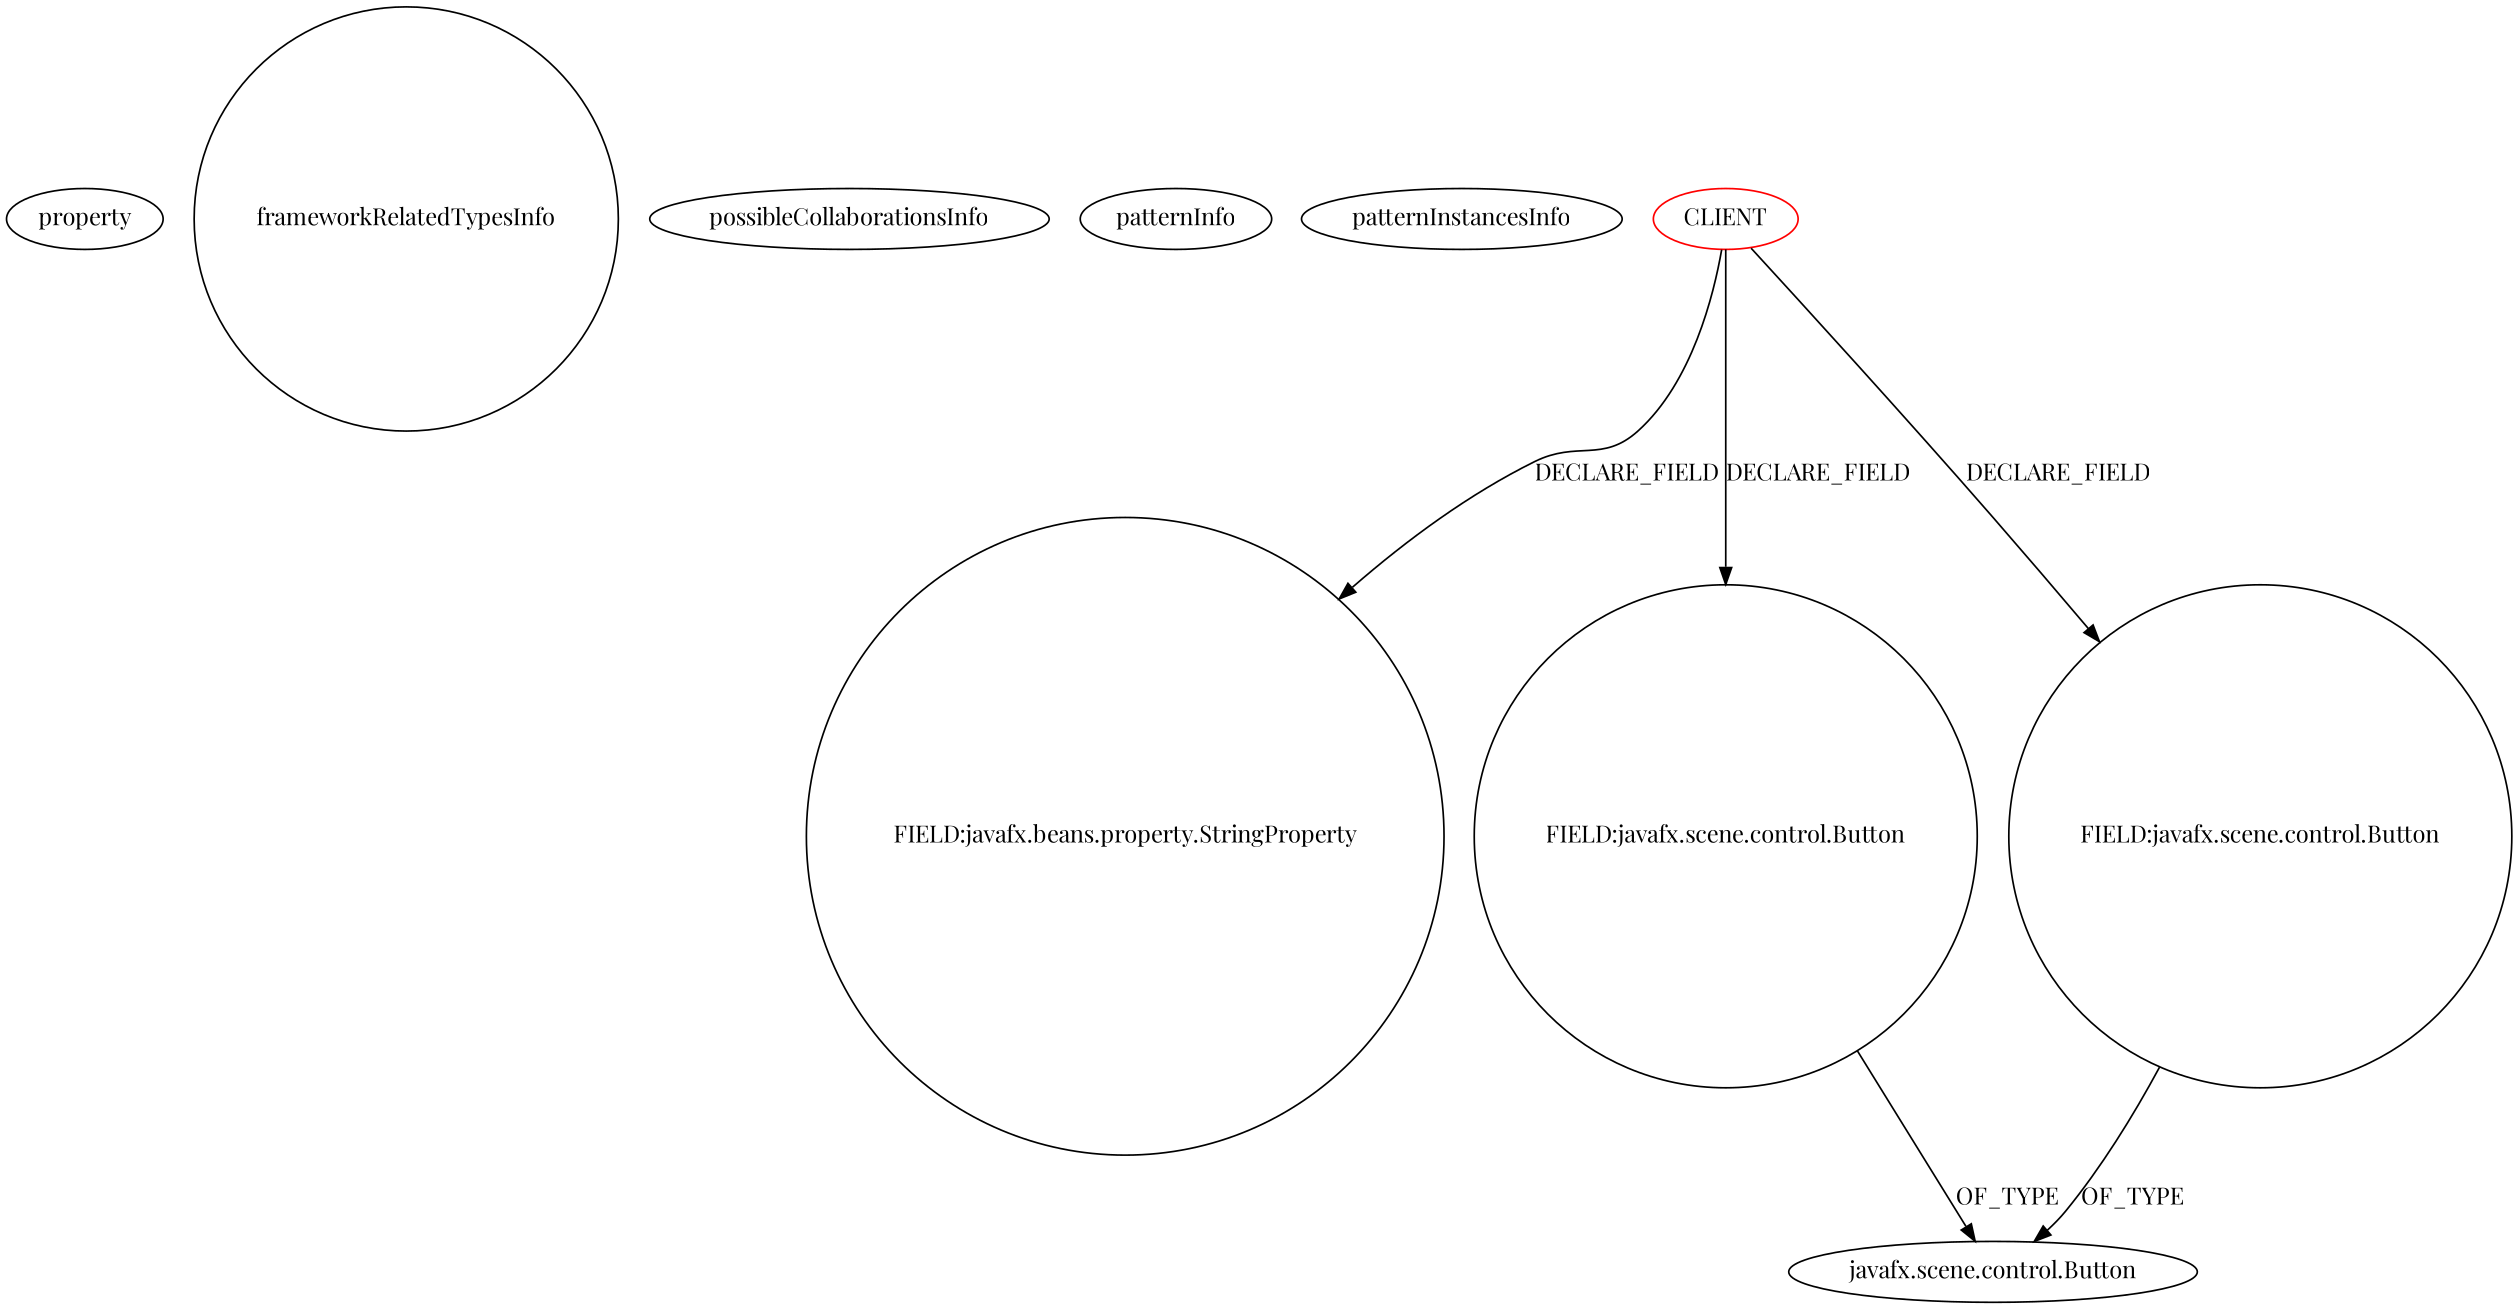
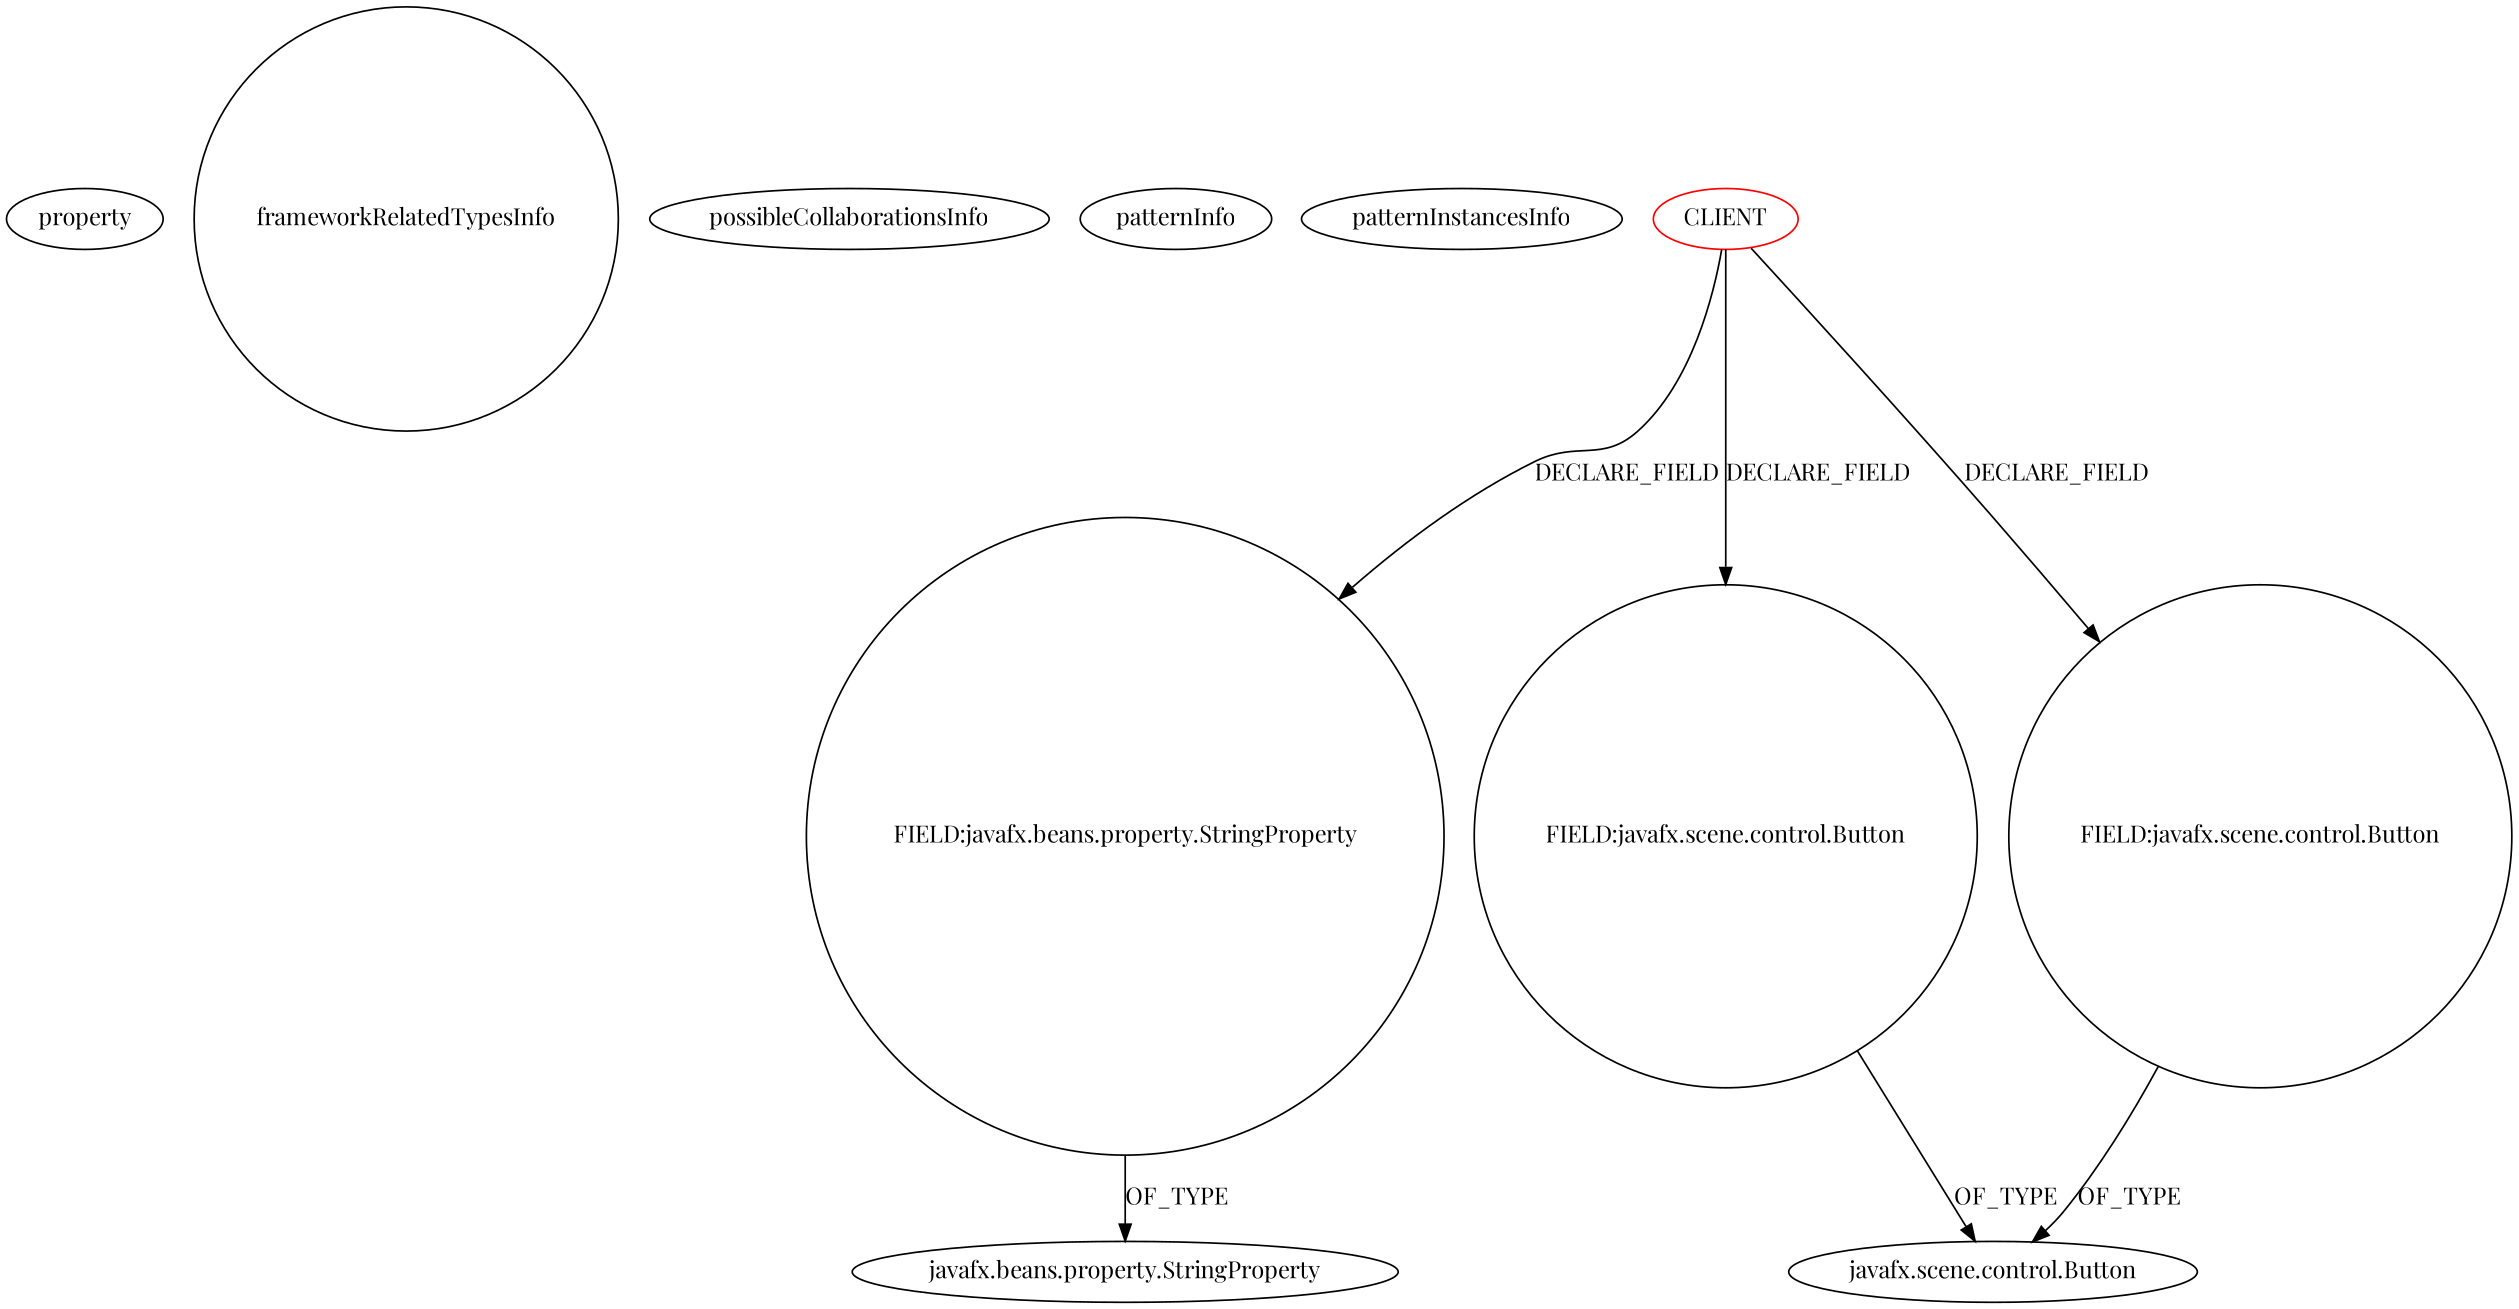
none -> (1125, 1272)
